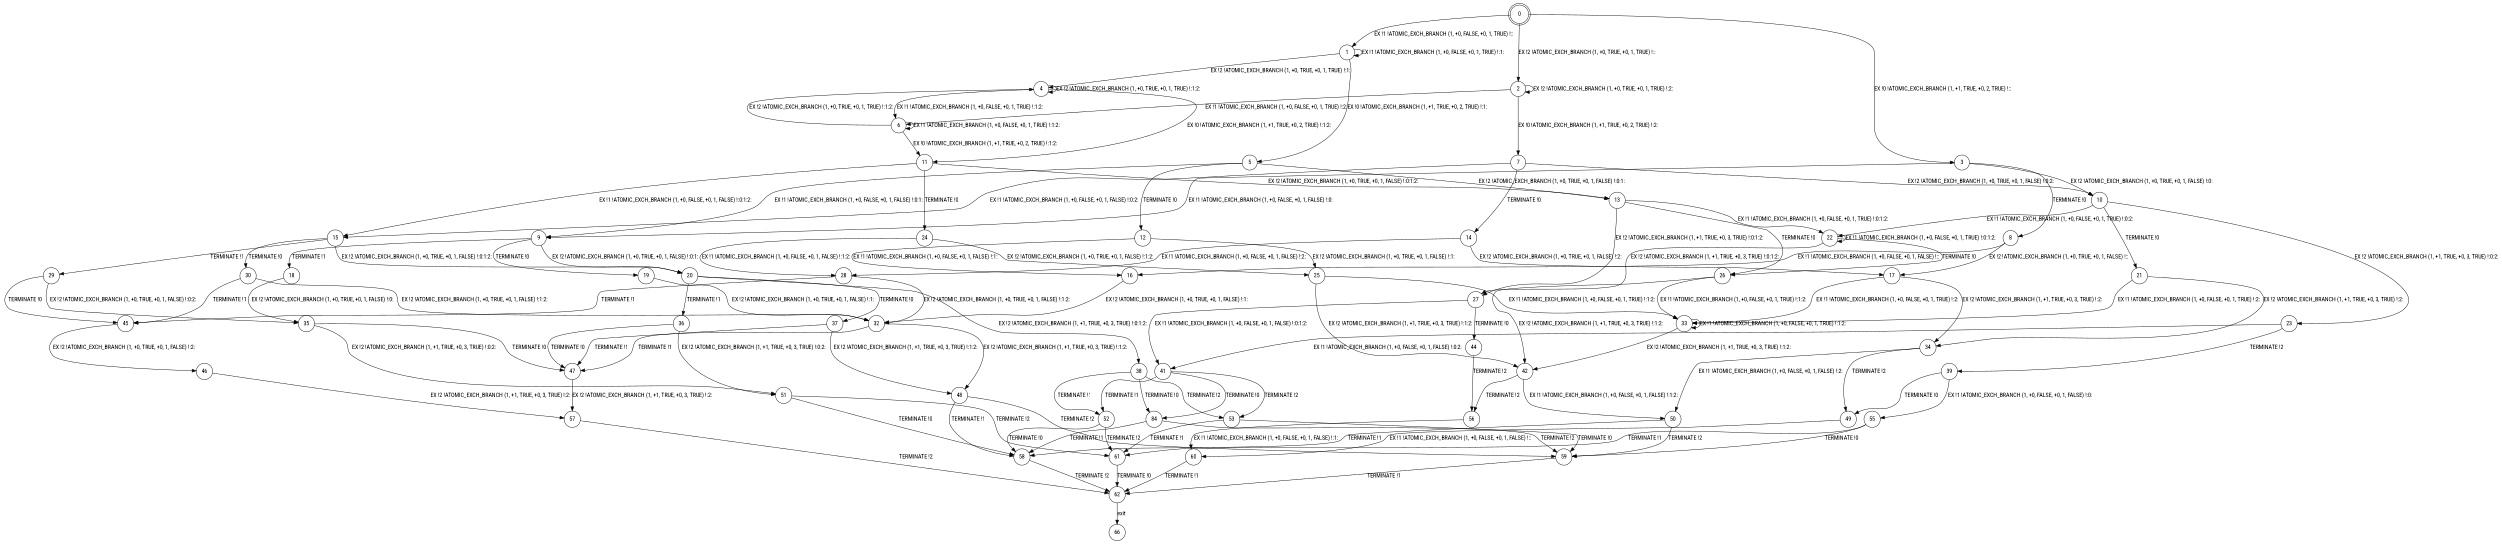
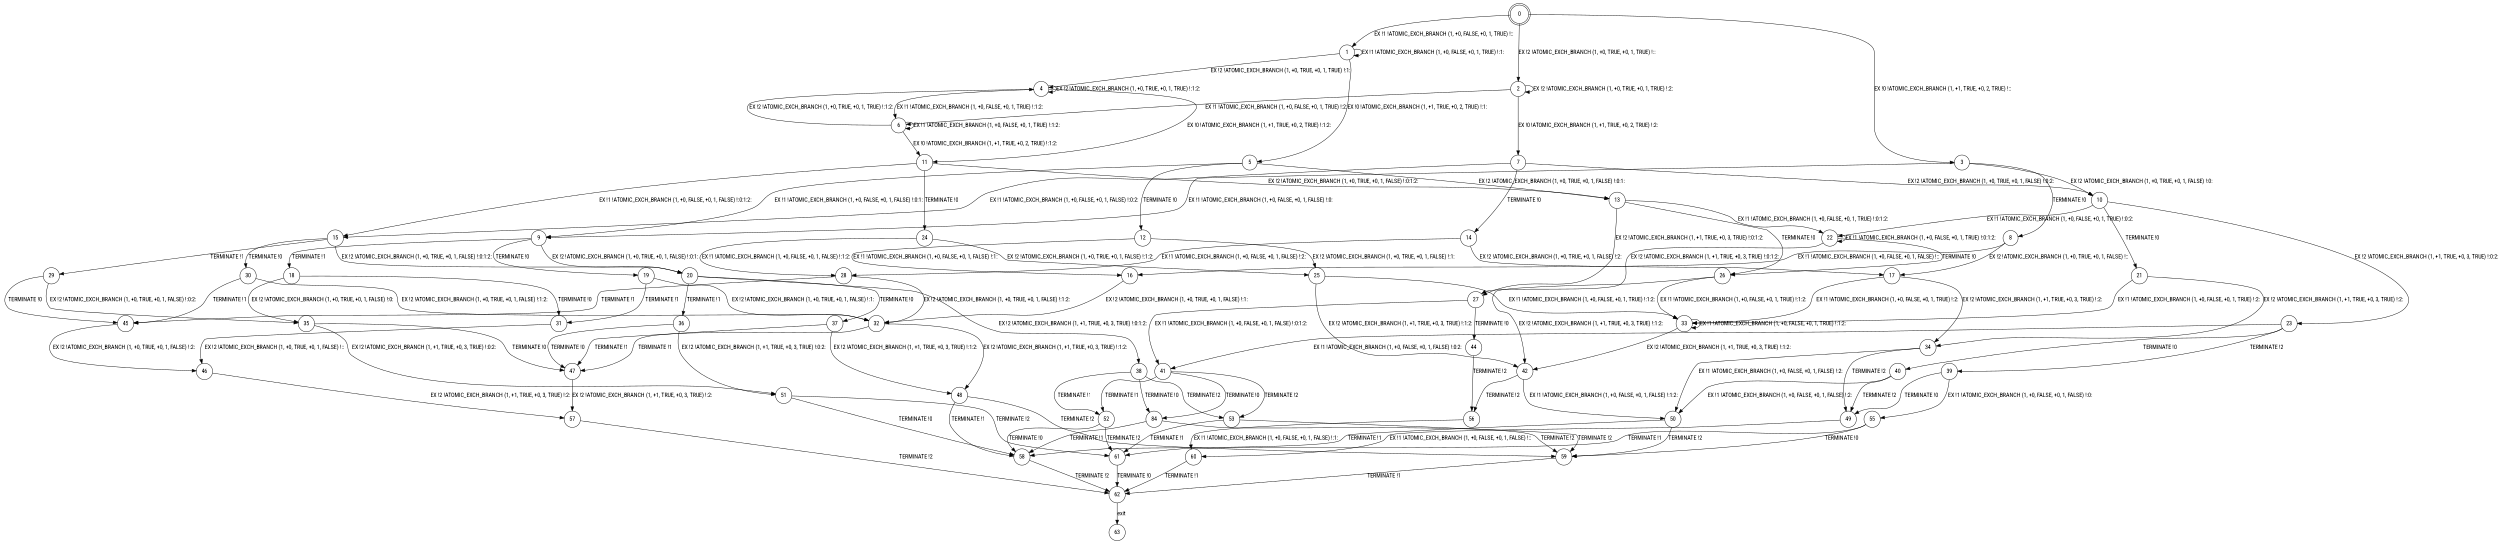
none -> (559, 324)
none -> (1898, 371)
(1595, 438) -> (1595, 438)
(1117, 532) -> (1117, 532)
